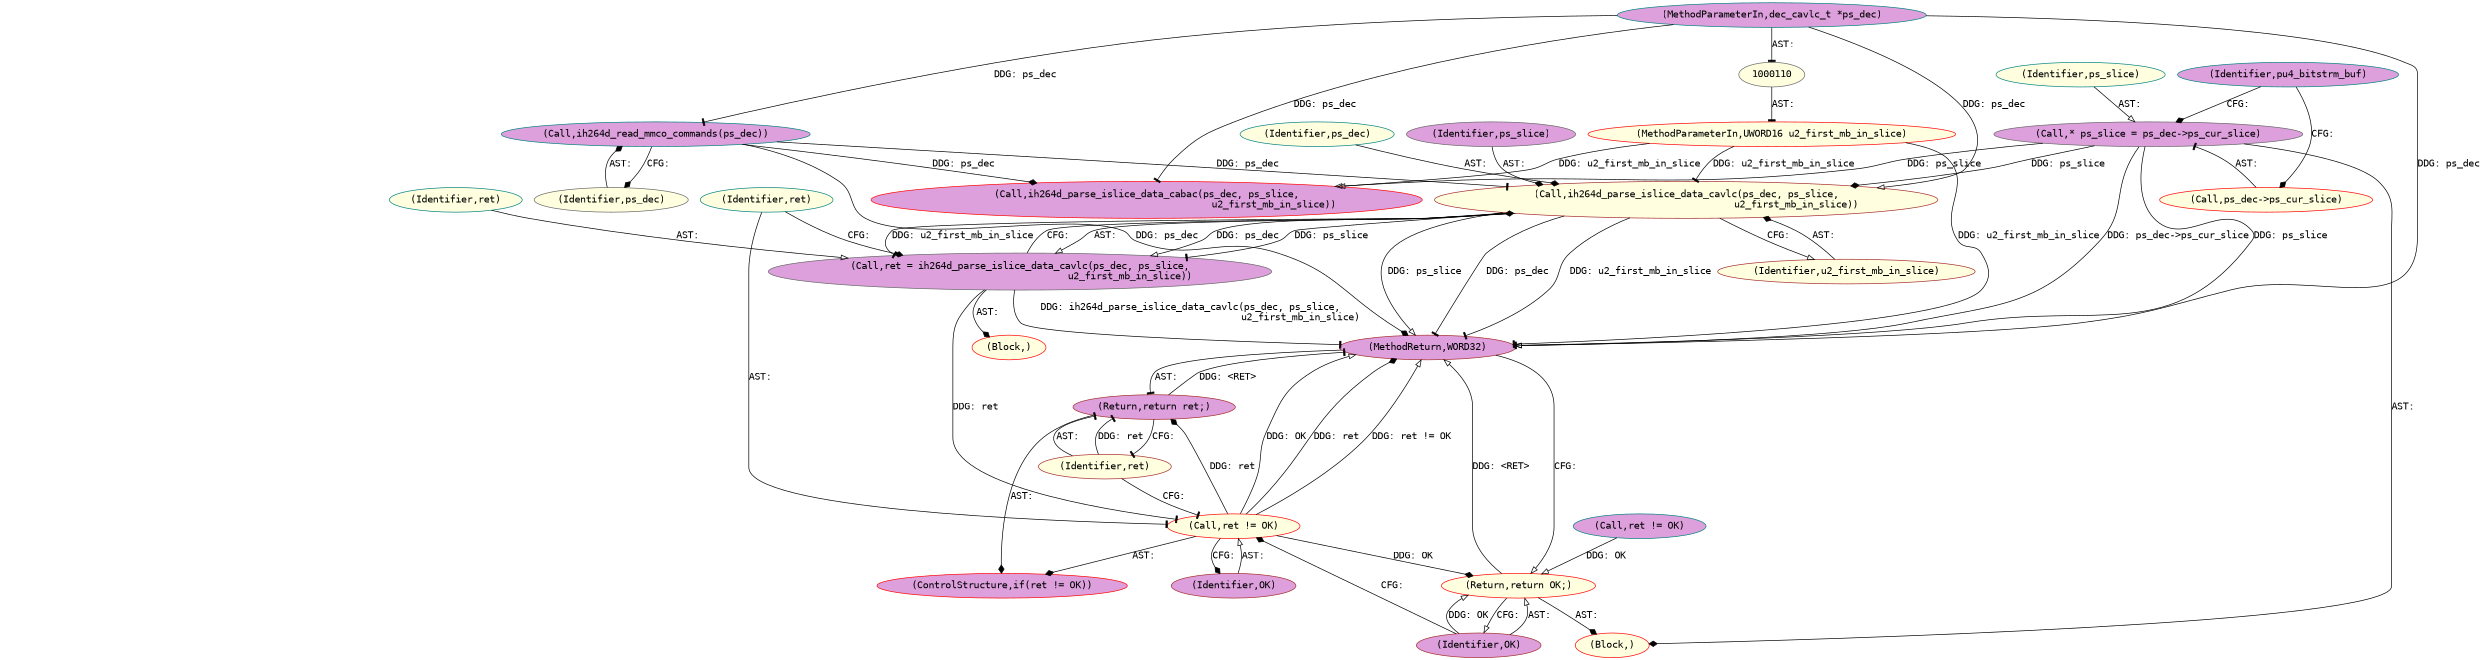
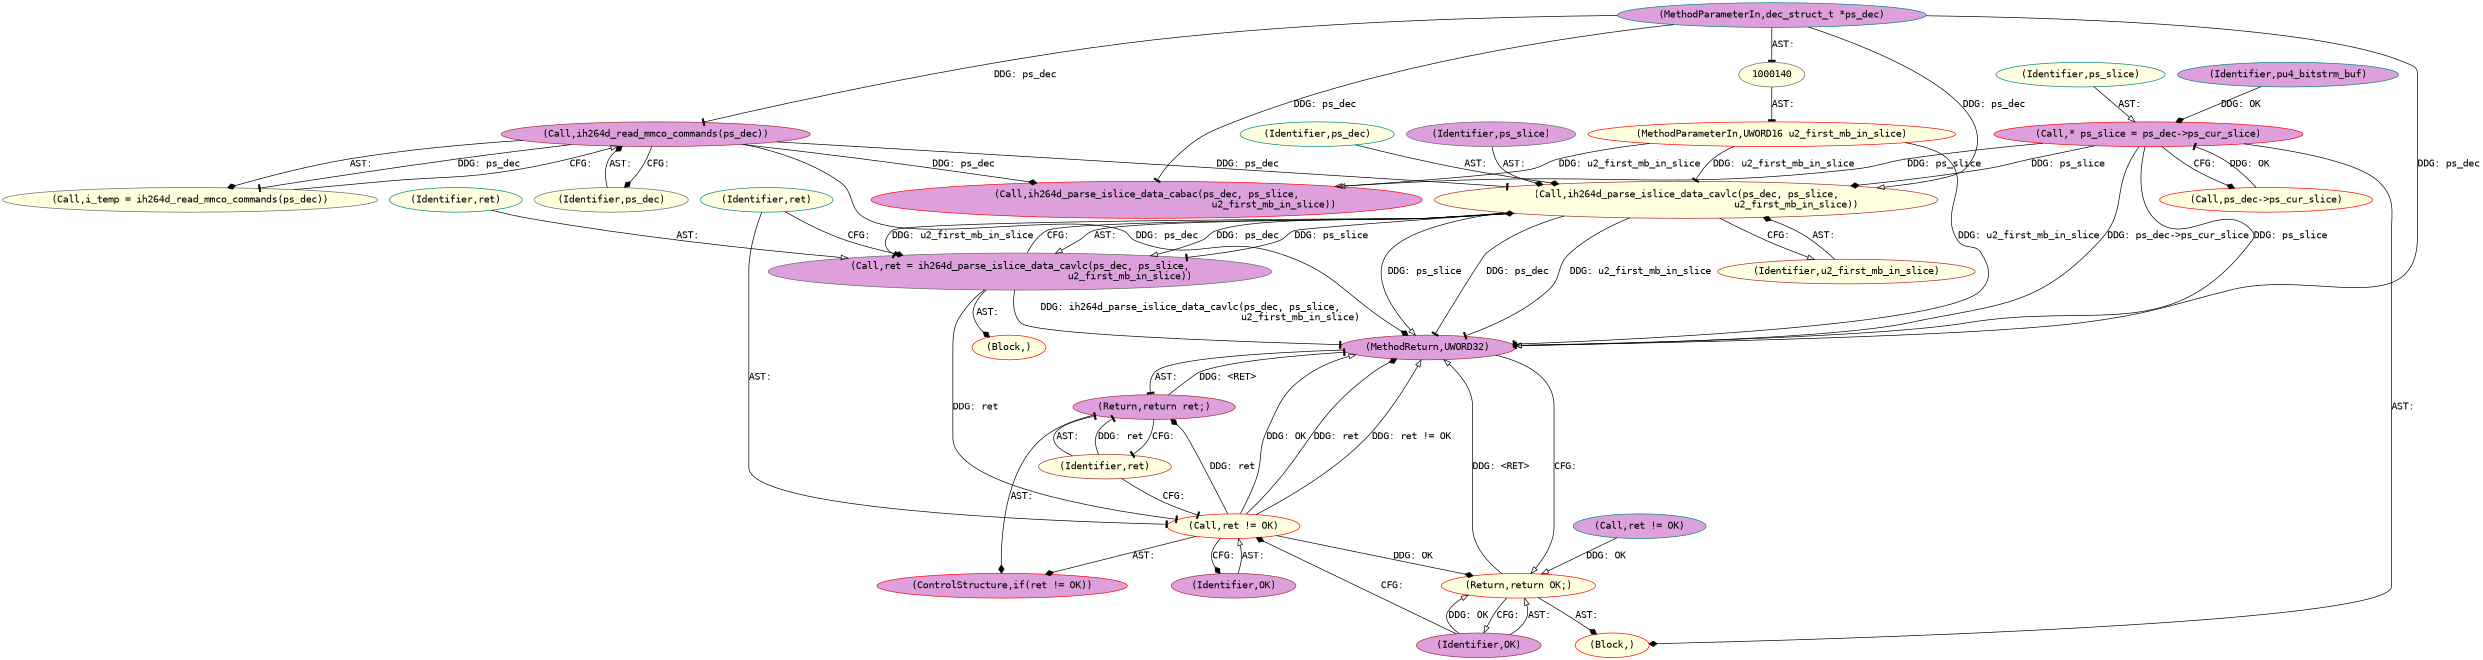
(1772, 15) -> (1772, 15)
(1772, 75) -> (1772, 75)
(2241, 104) -> (2241, 104)
(656, 134) -> (656, 134)
(2148, 134) -> (2148, 134)
(2311, 137) -> (2193, 169)
(2250, 164) -> (2250, 164)
none -> (190, 200)
(1427, 347) -> (1427, 347)
